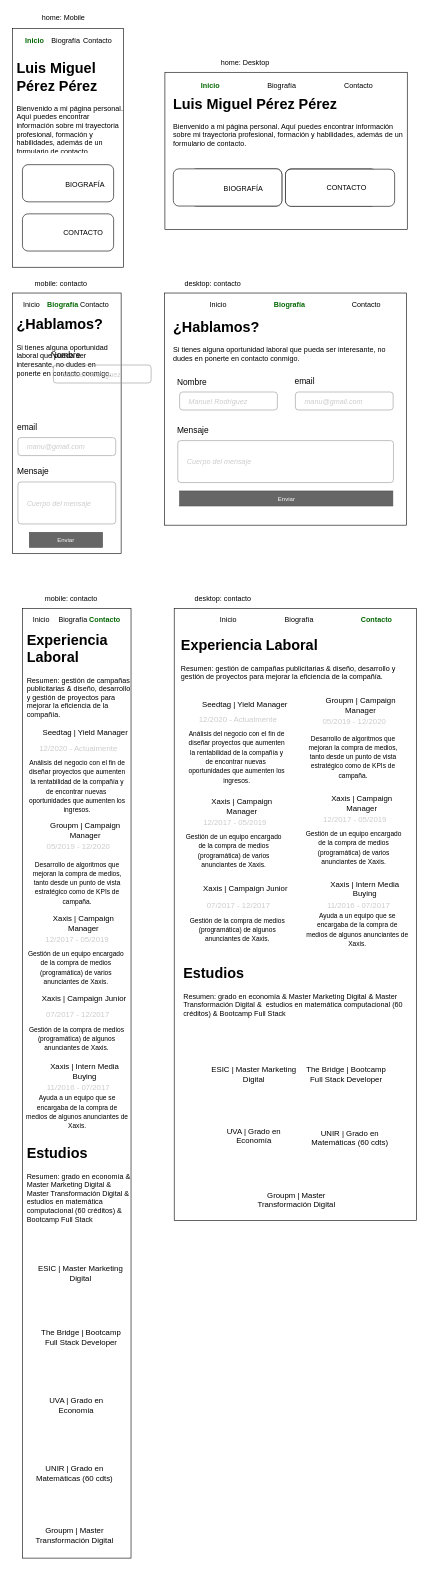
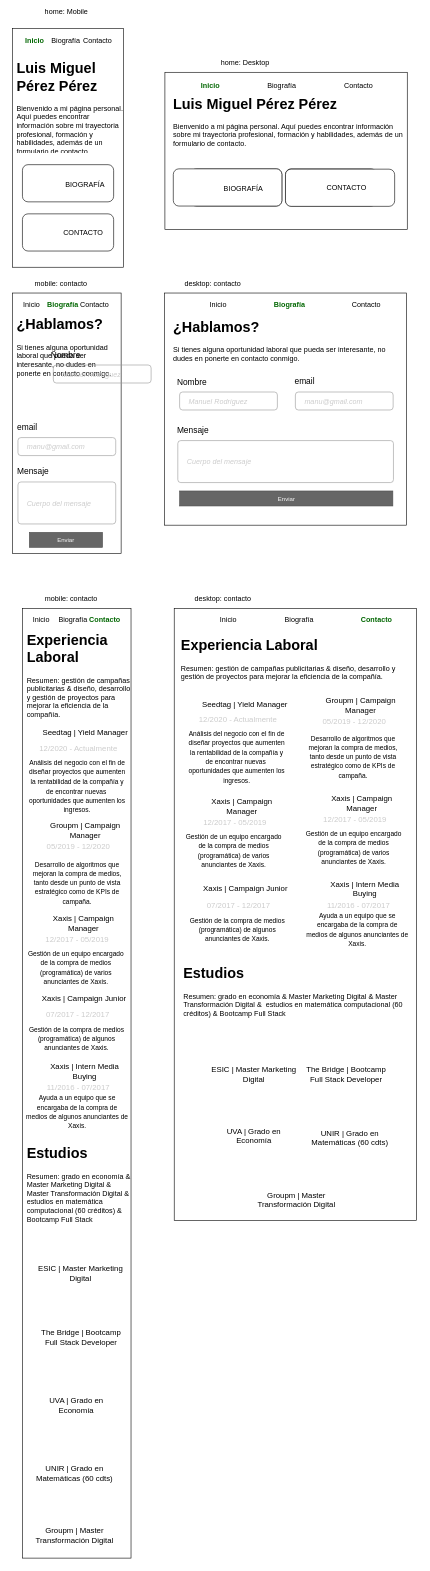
(63, 18) -> (66, 12)
